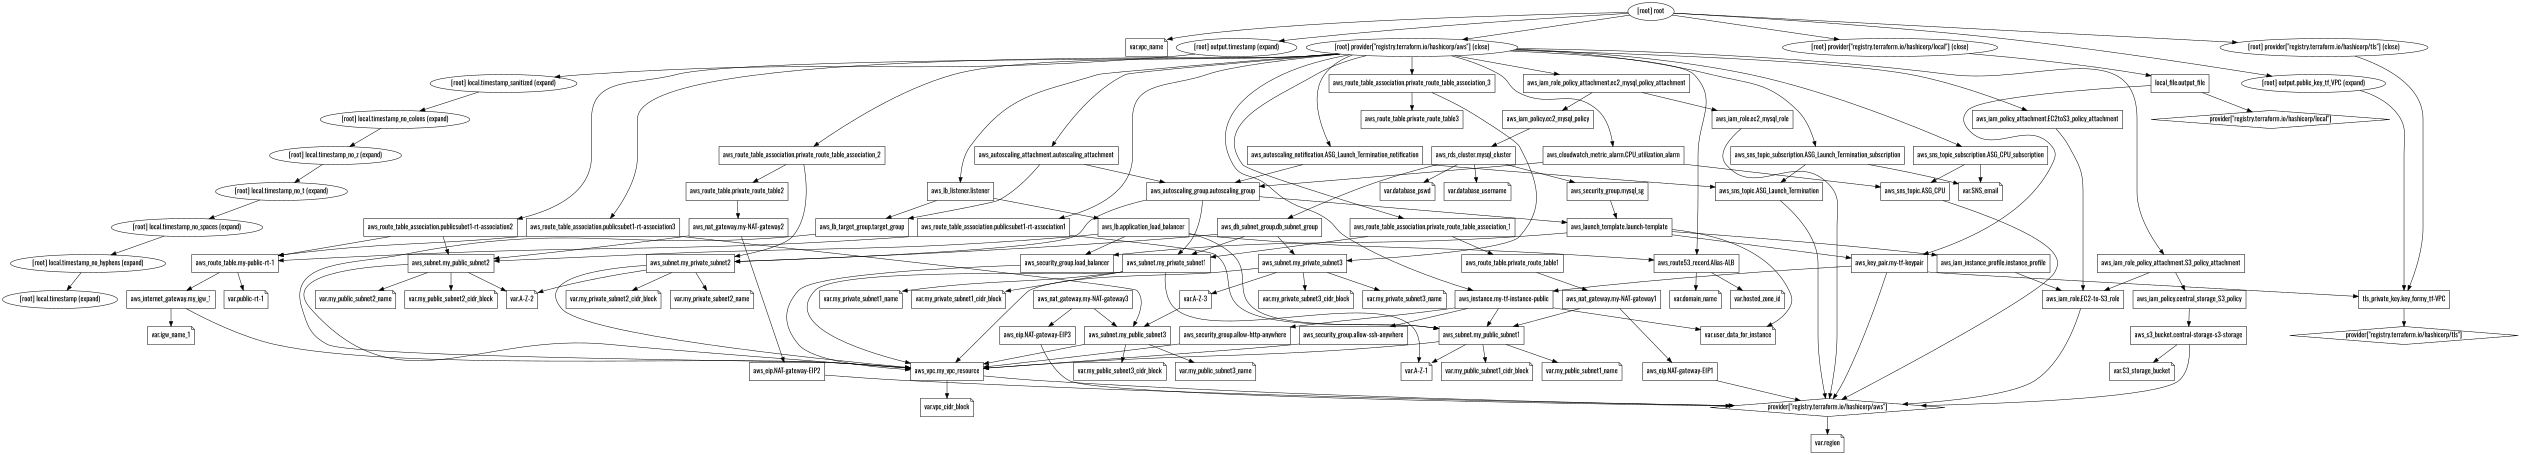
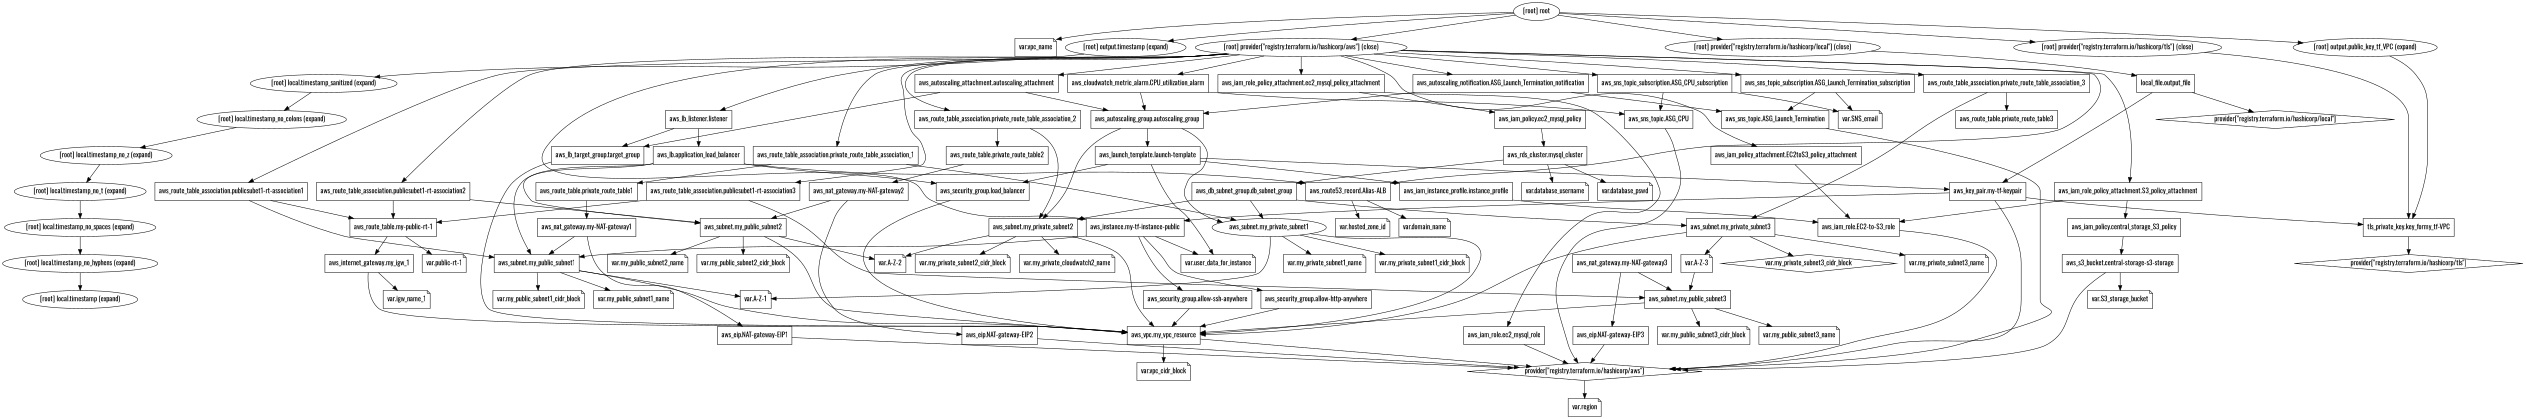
(1608, 192) -> none
(1166, 264) -> (1269, 228)
(712, 300) -> (1067, 264)
(1306, 300) -> (1809, 264)
